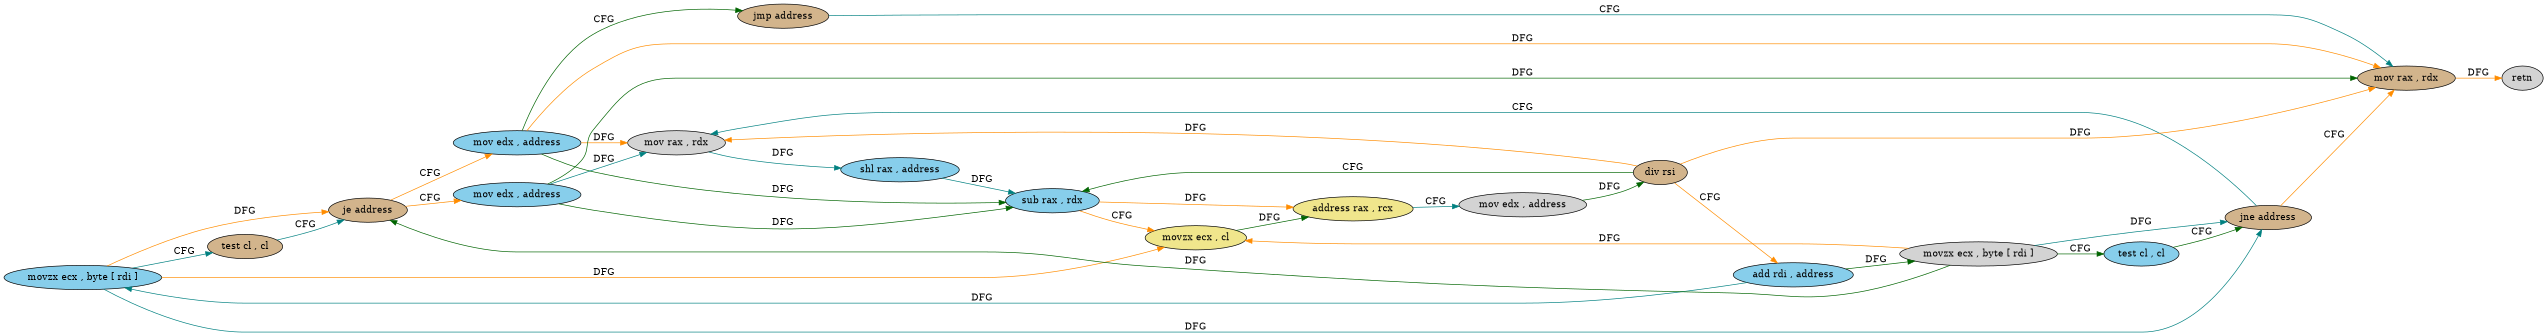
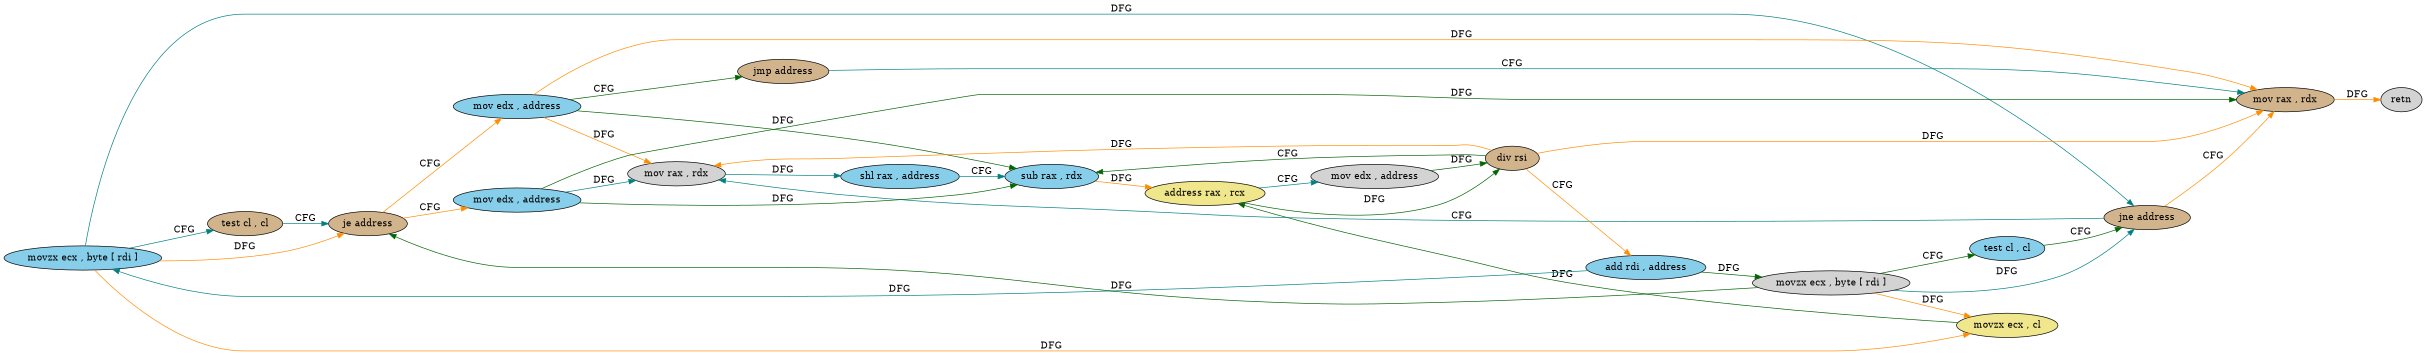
(982, 180) -> (982, 171)
none -> (1373, 215)
(1113, 221) -> none
